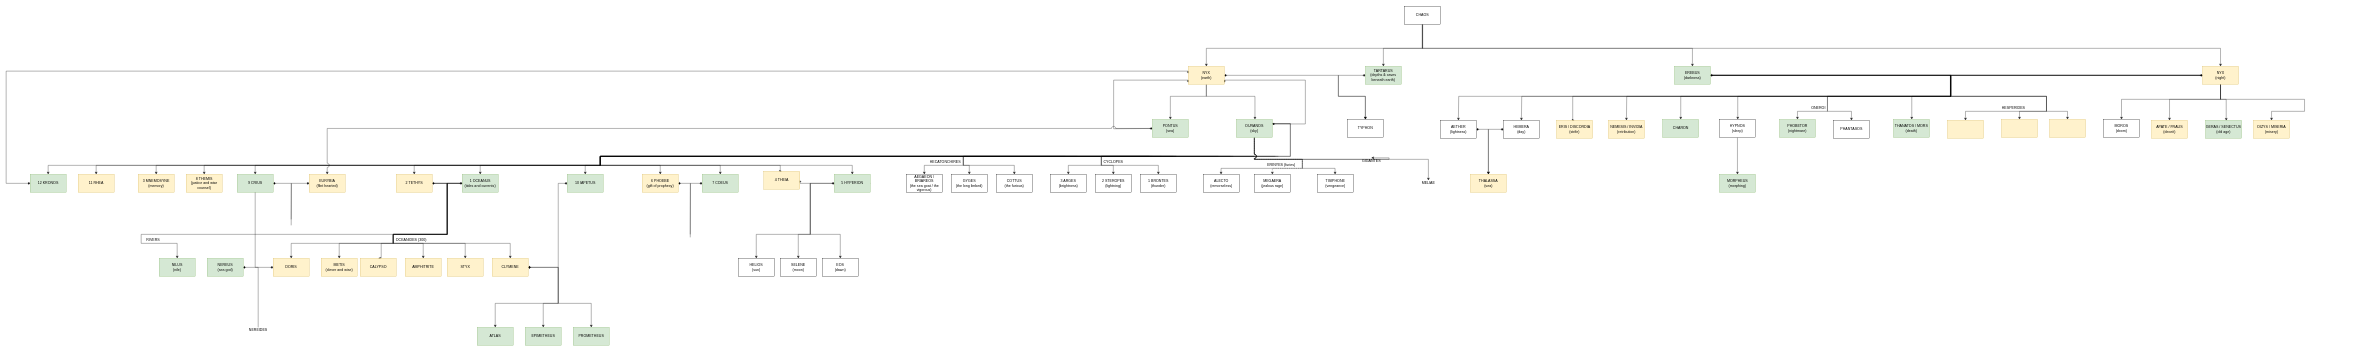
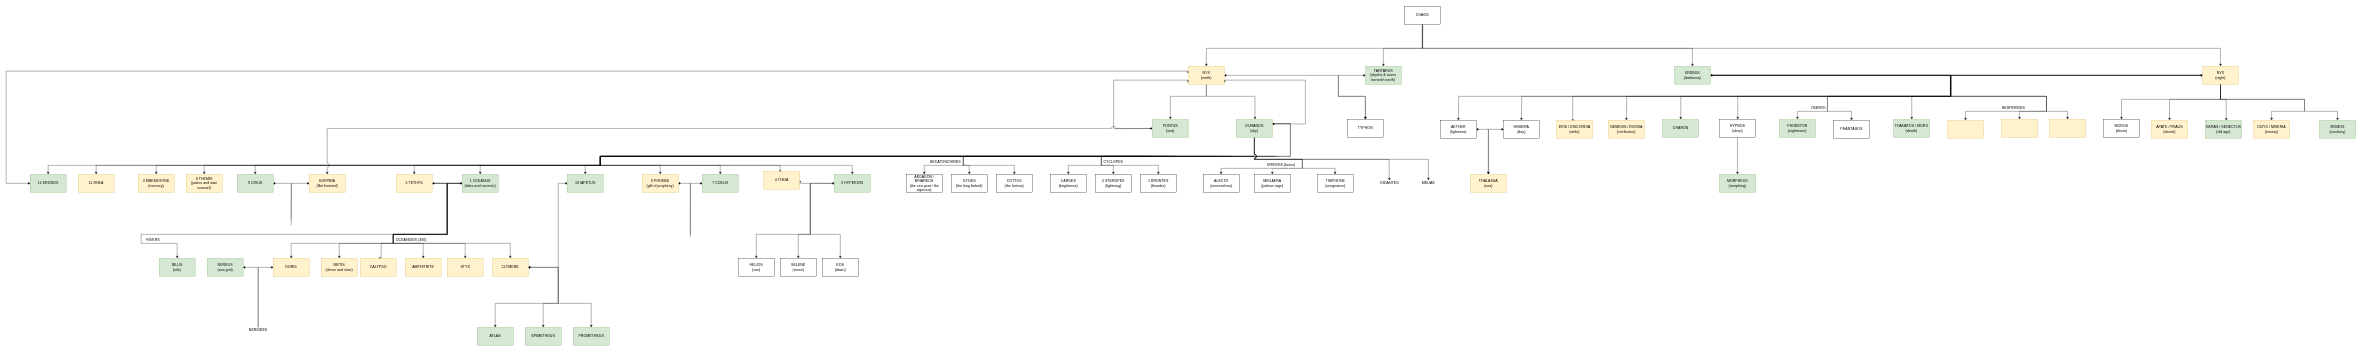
none -> (2337, 117)
none -> (2337, 129)
(1371, 161) -> (1389, 183)
(255, 232) -> (260, 267)
